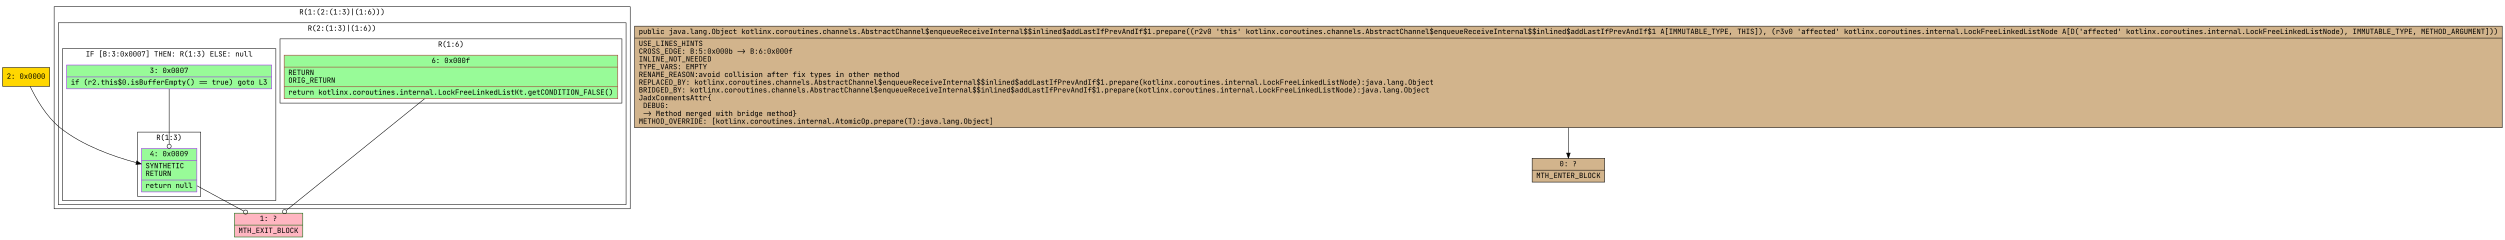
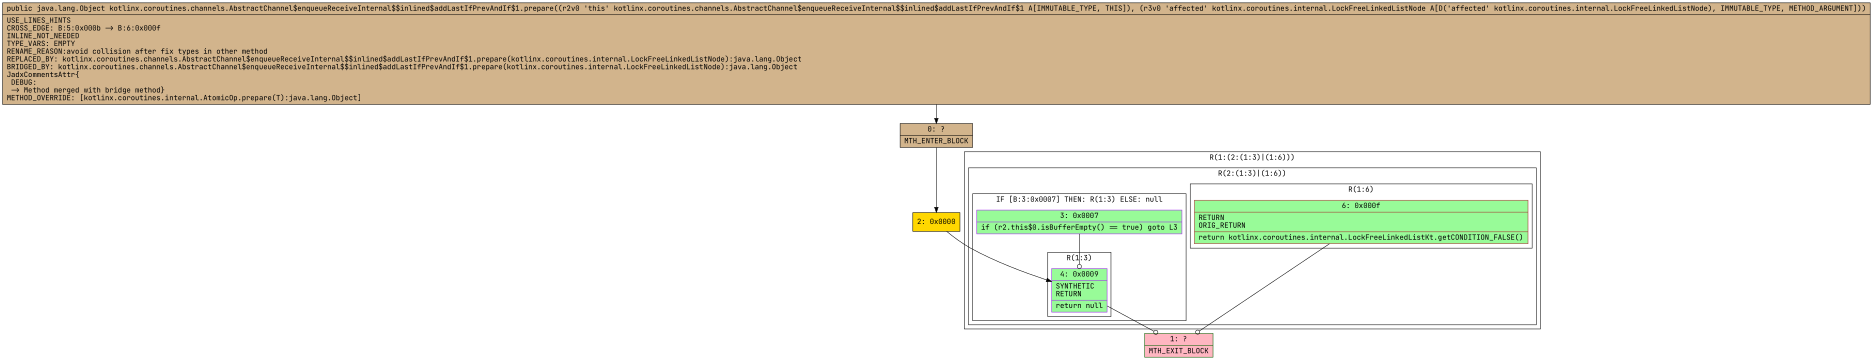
none -> (936, 177)
